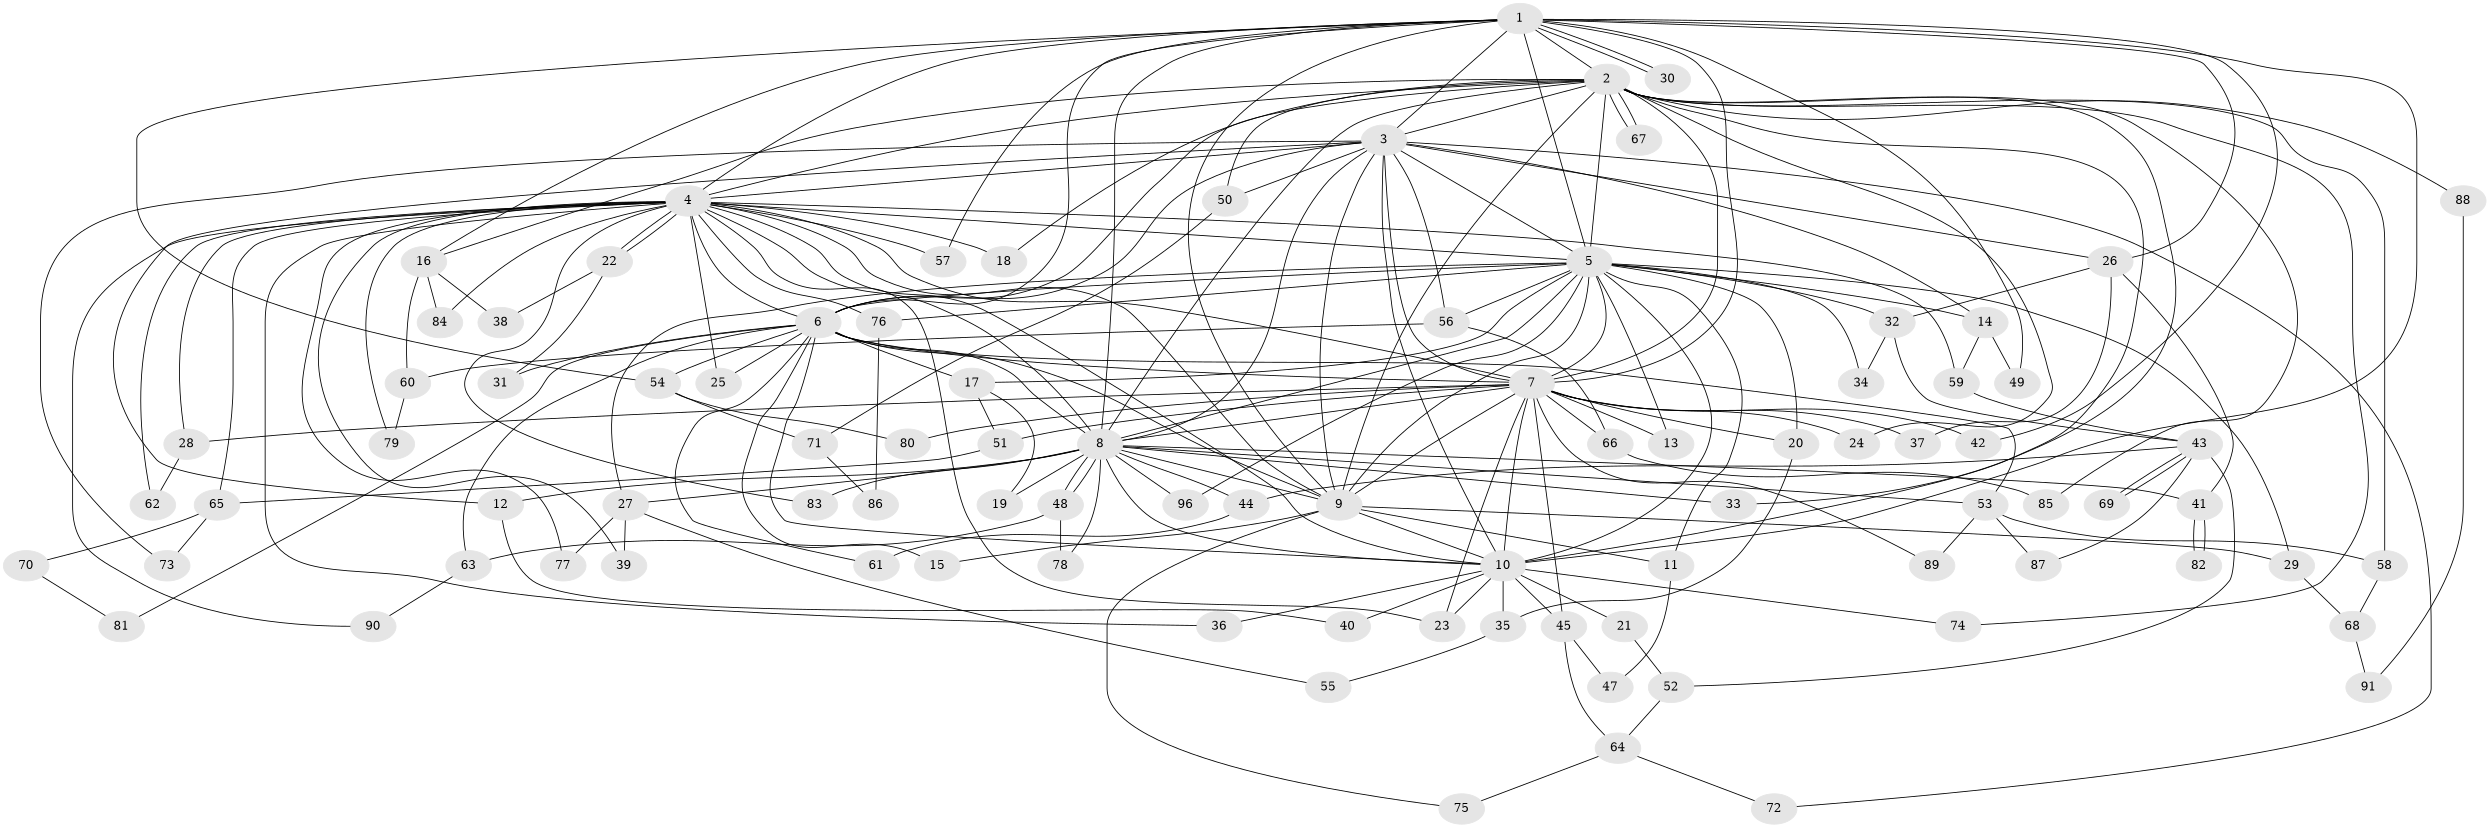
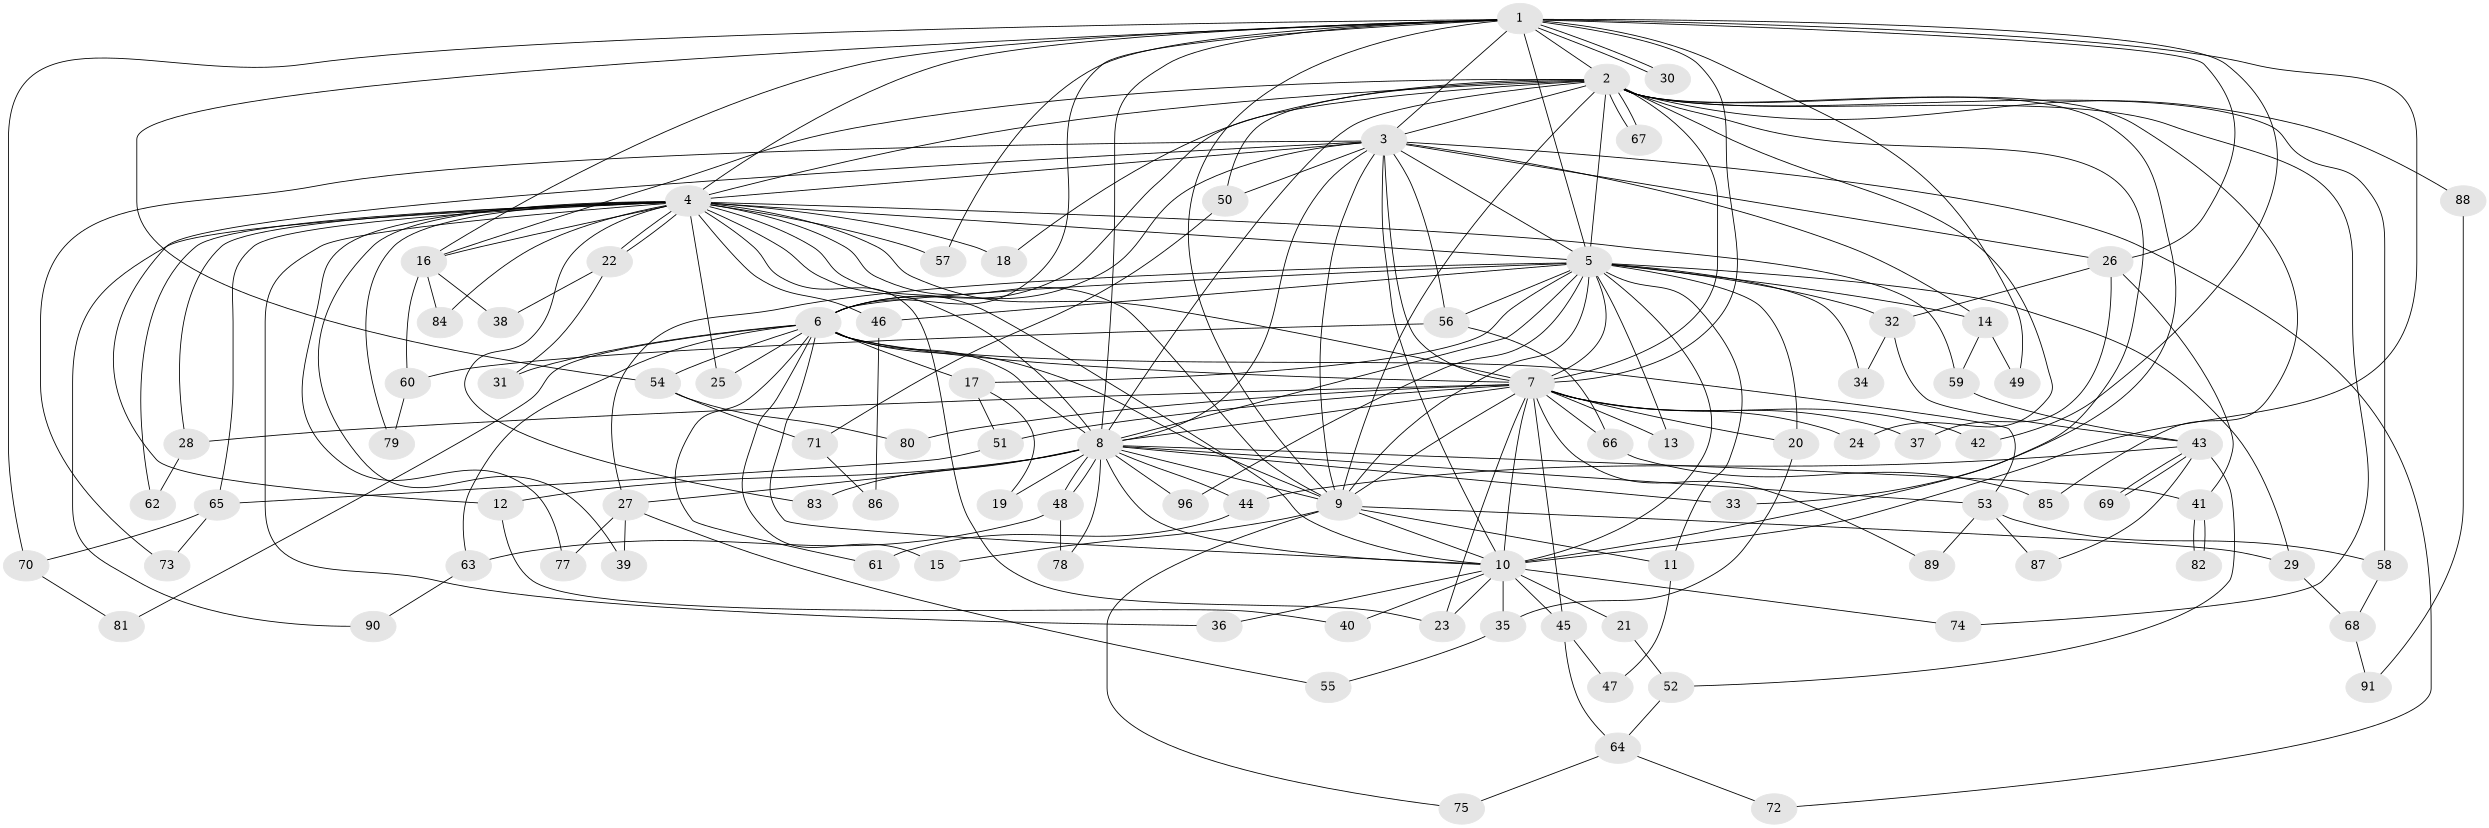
none -> (522, 46)
(730, 281) -> (556, 230)
(879, 323) -> (879, 323)
